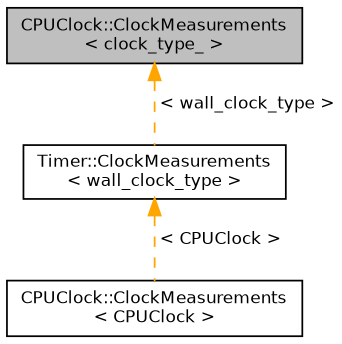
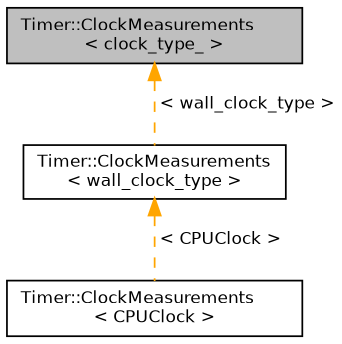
(155, 36) -> (155, 36)
(155, 308) -> (155, 308)
